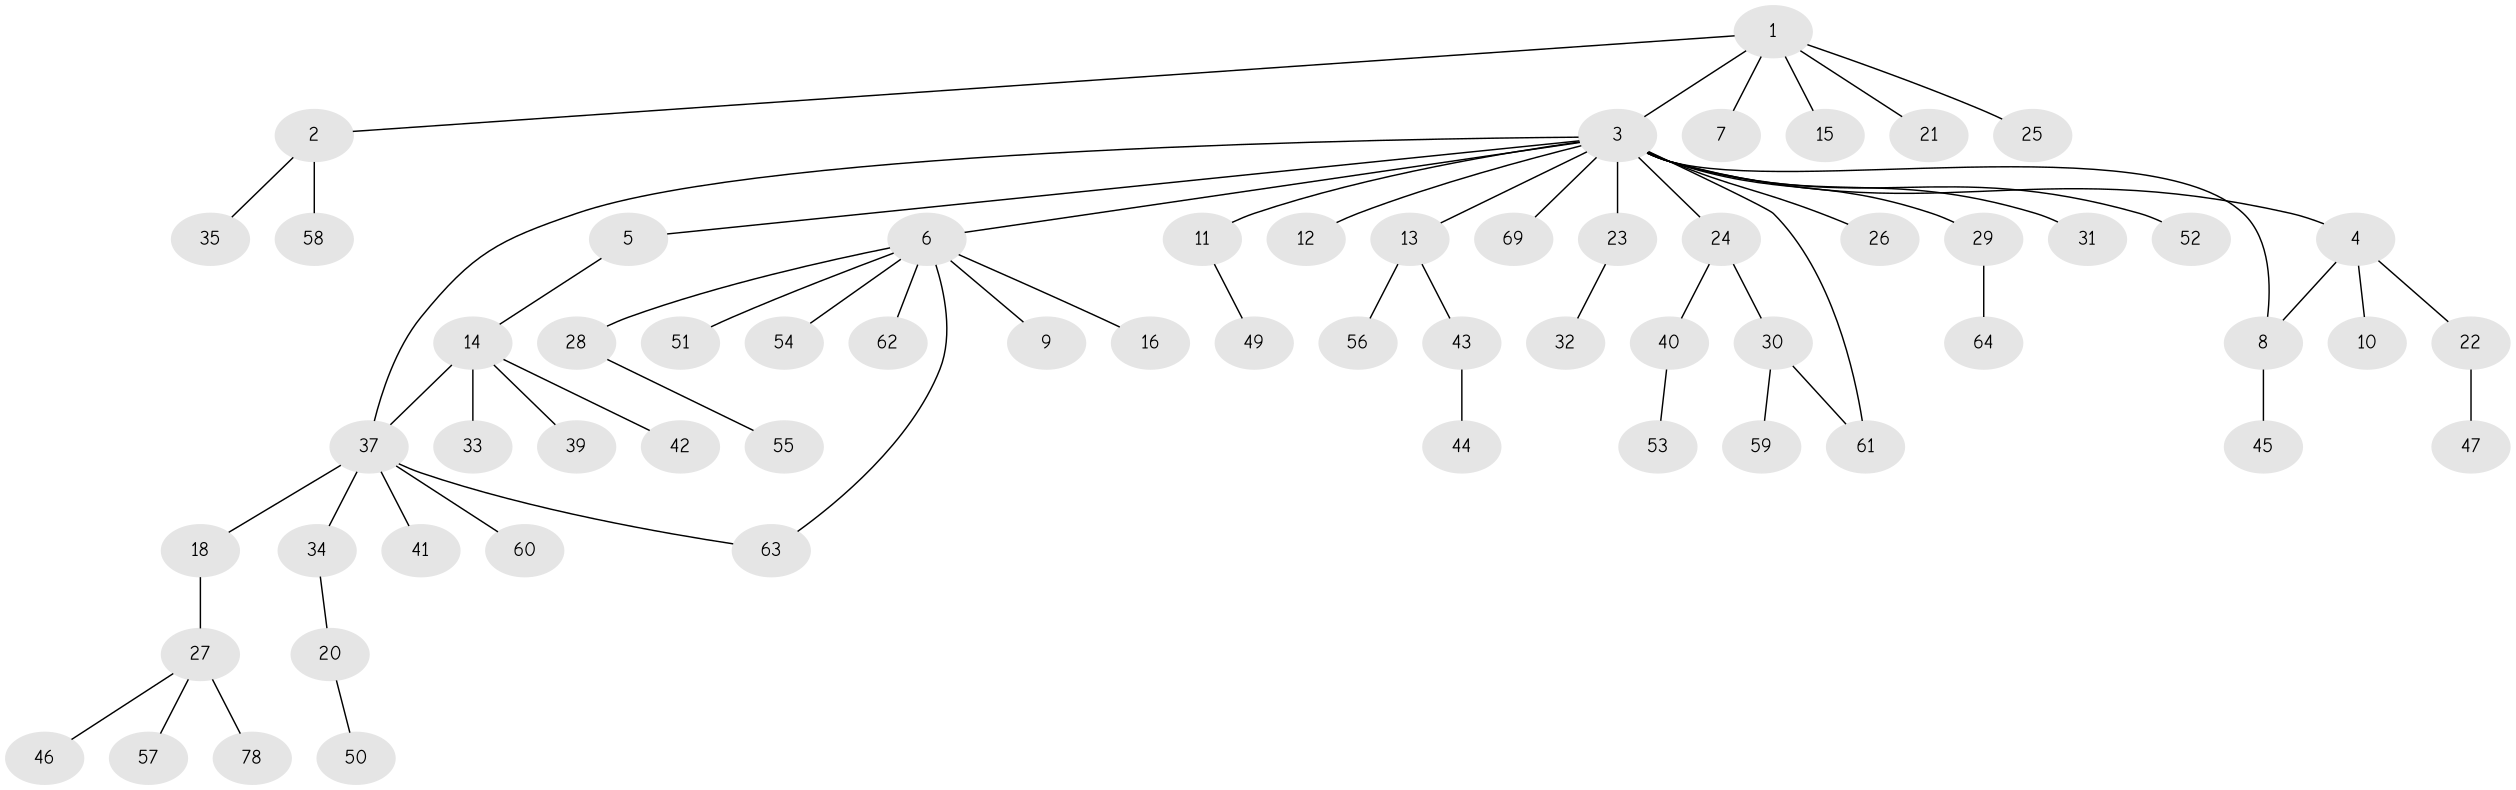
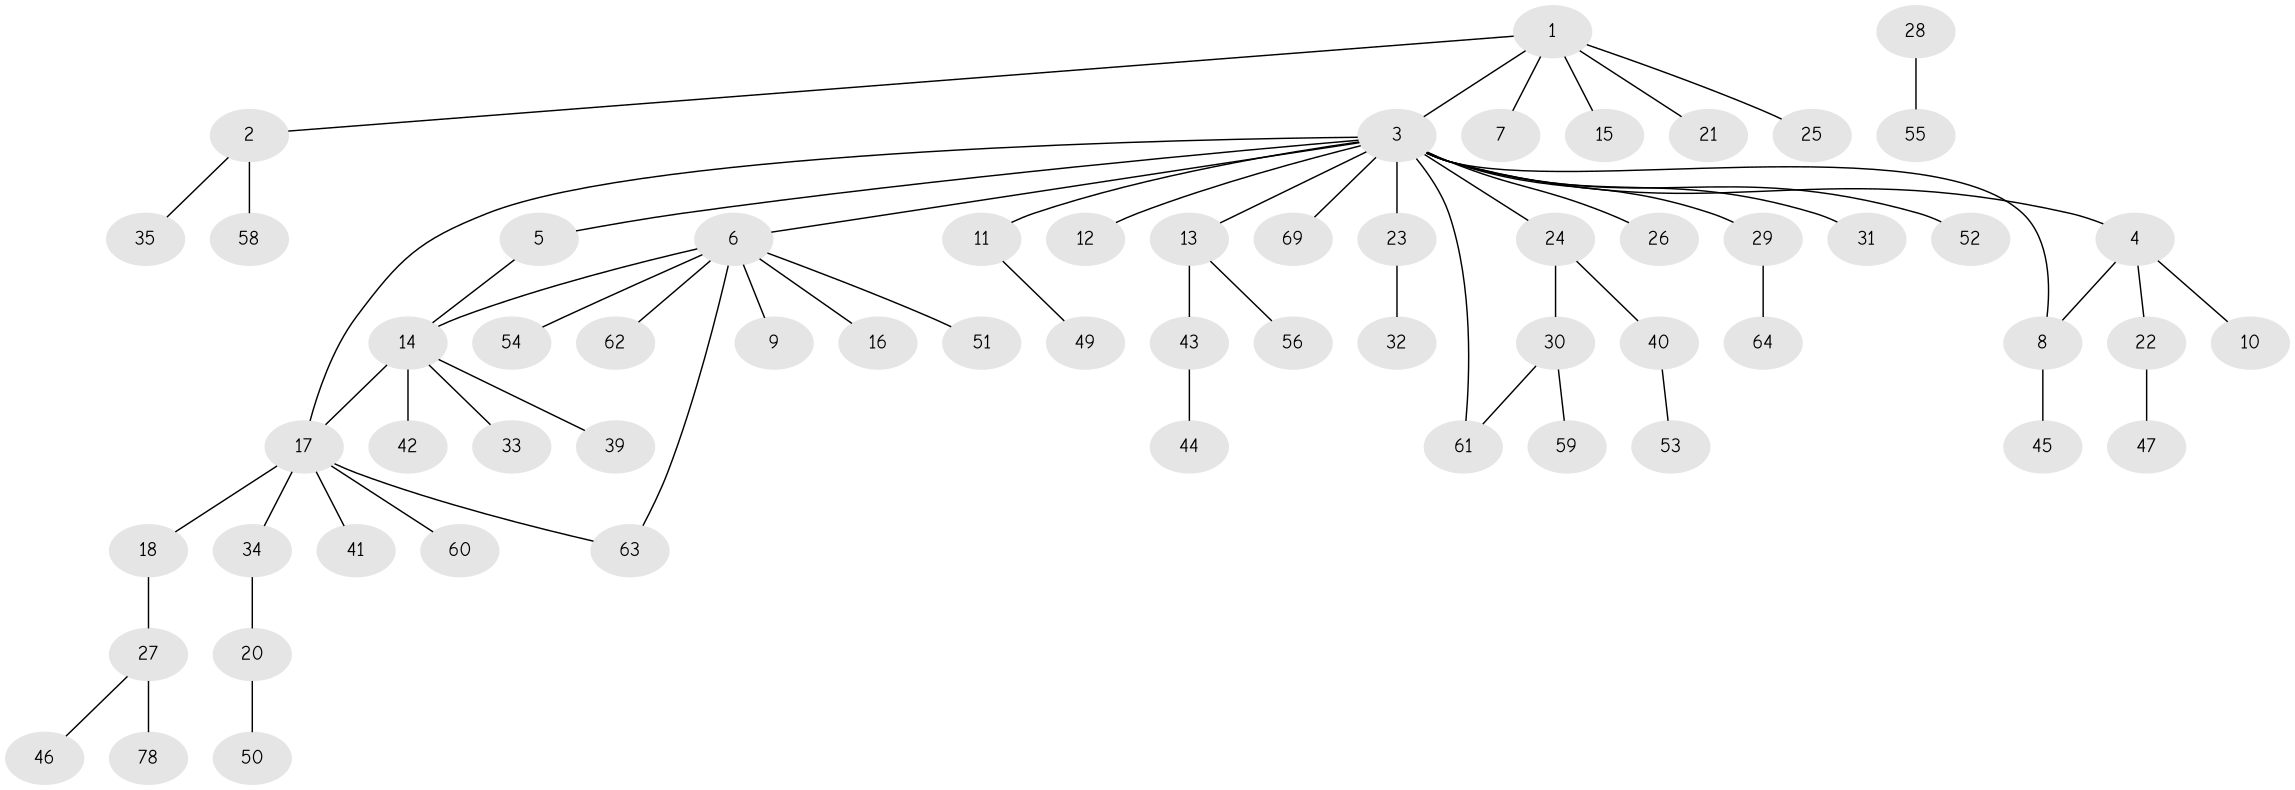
(747, 281) -> (566, 283)
(369, 447) -> (304, 447)
(148, 758) -> none
